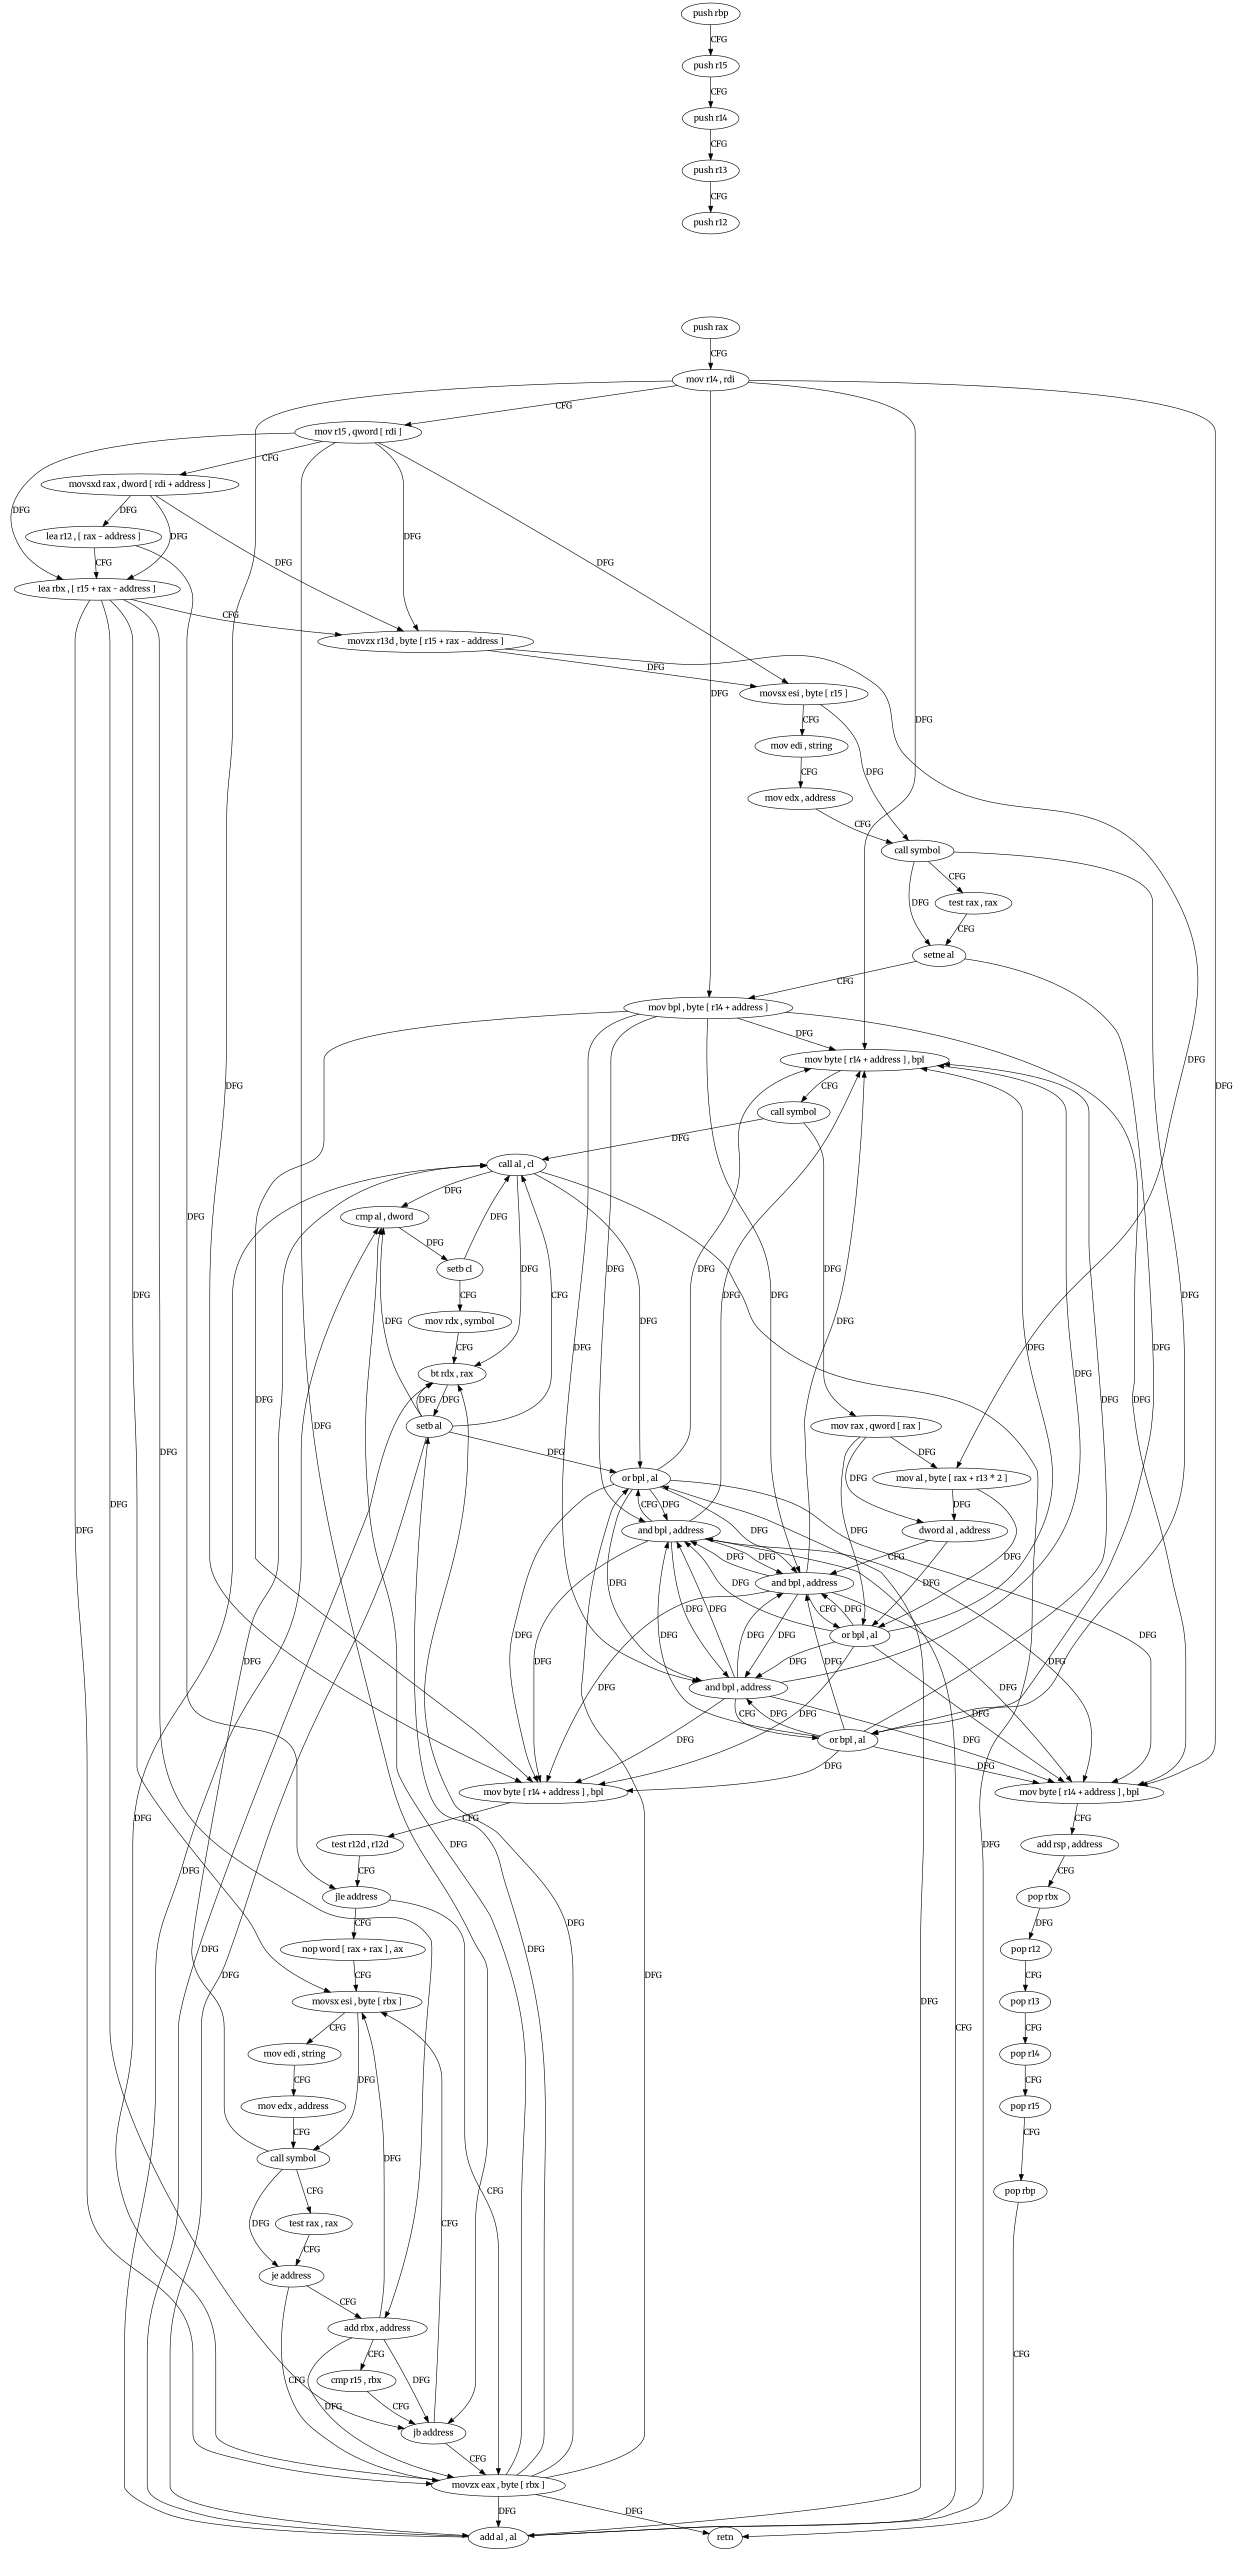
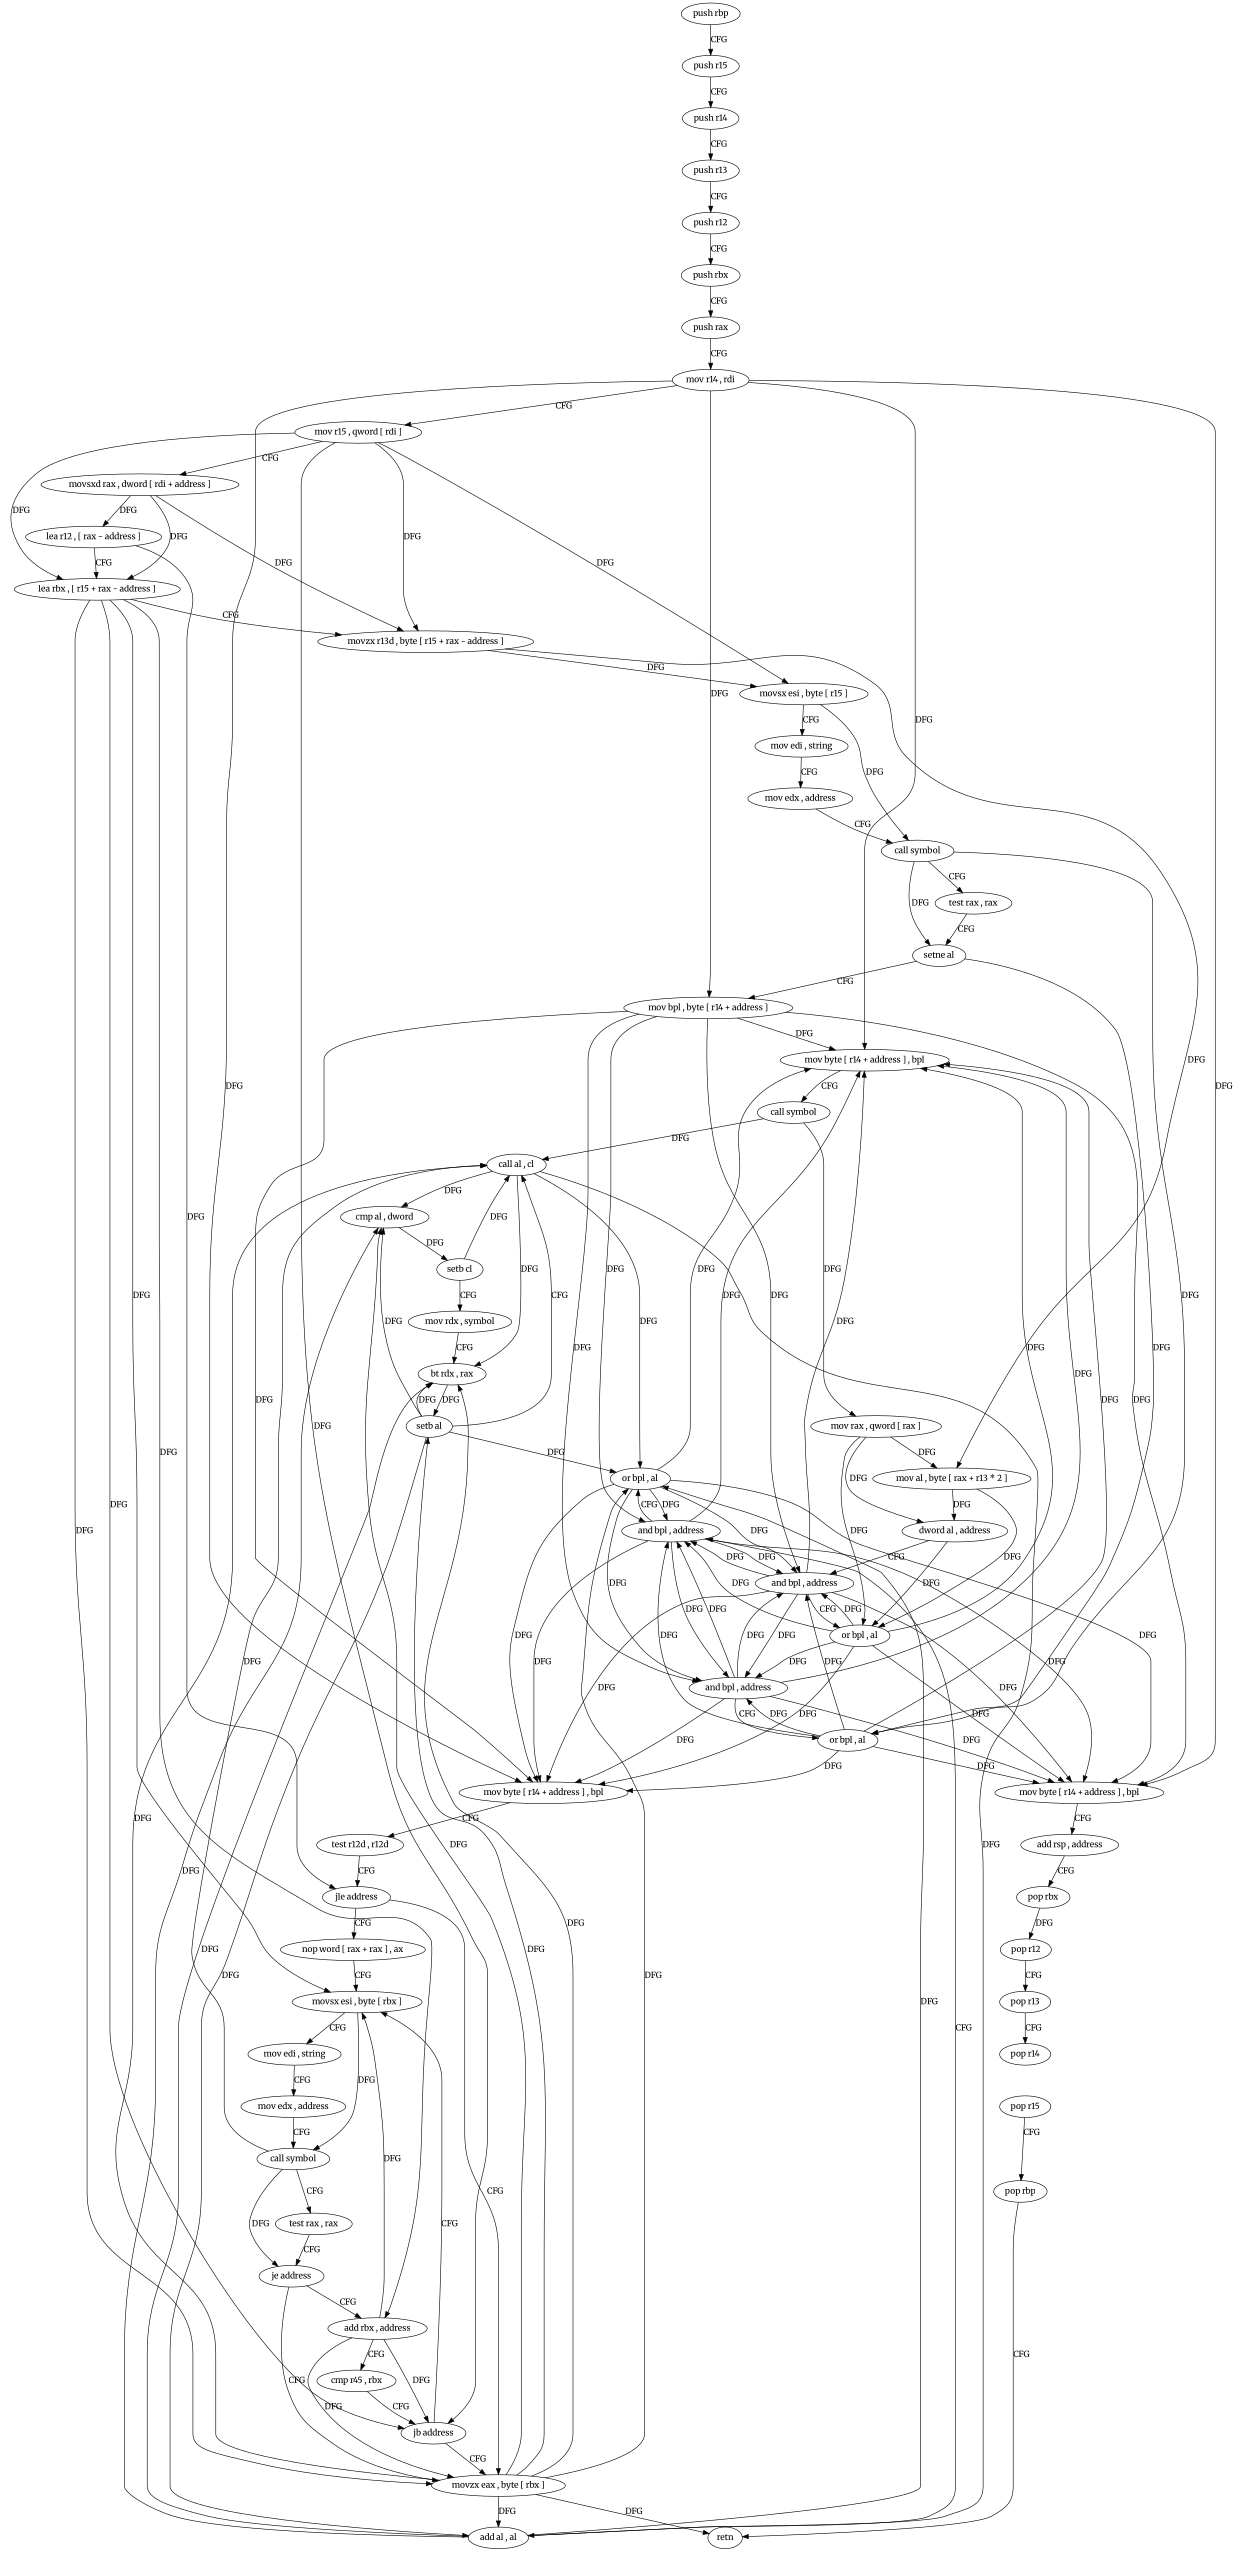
none -> (711, 275)
(1025, 2077) -> none
(356, 2381) -> (356, 2381)
